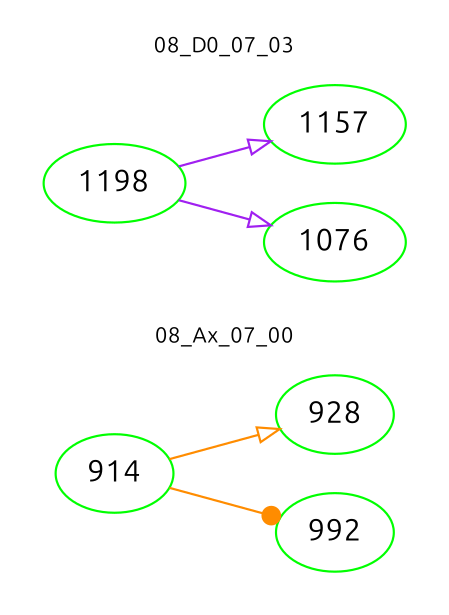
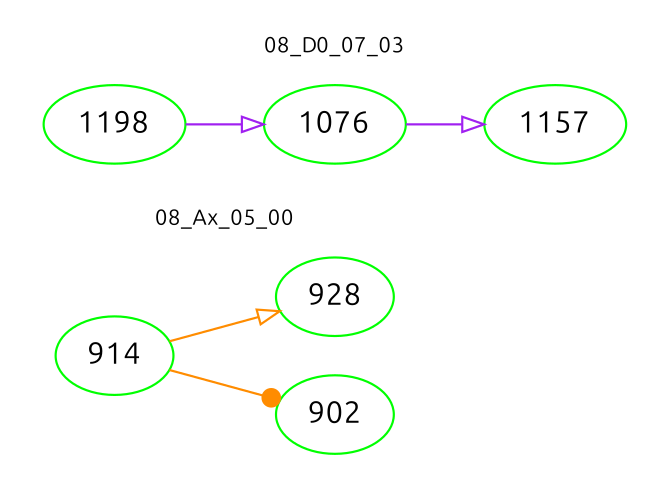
(214, 157) -> (434, 124)
(225, 337) -> (225, 219)
(335, 532) -> (335, 415)
